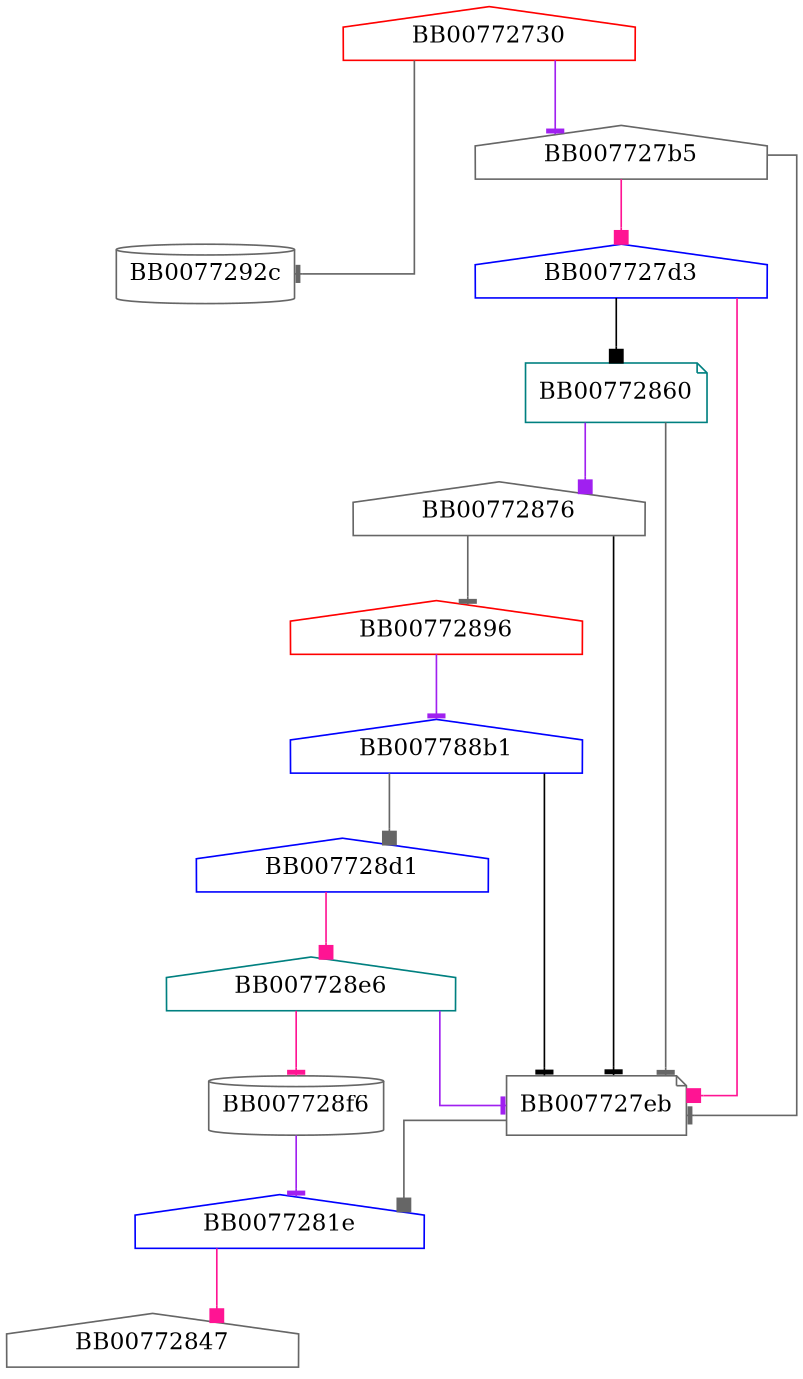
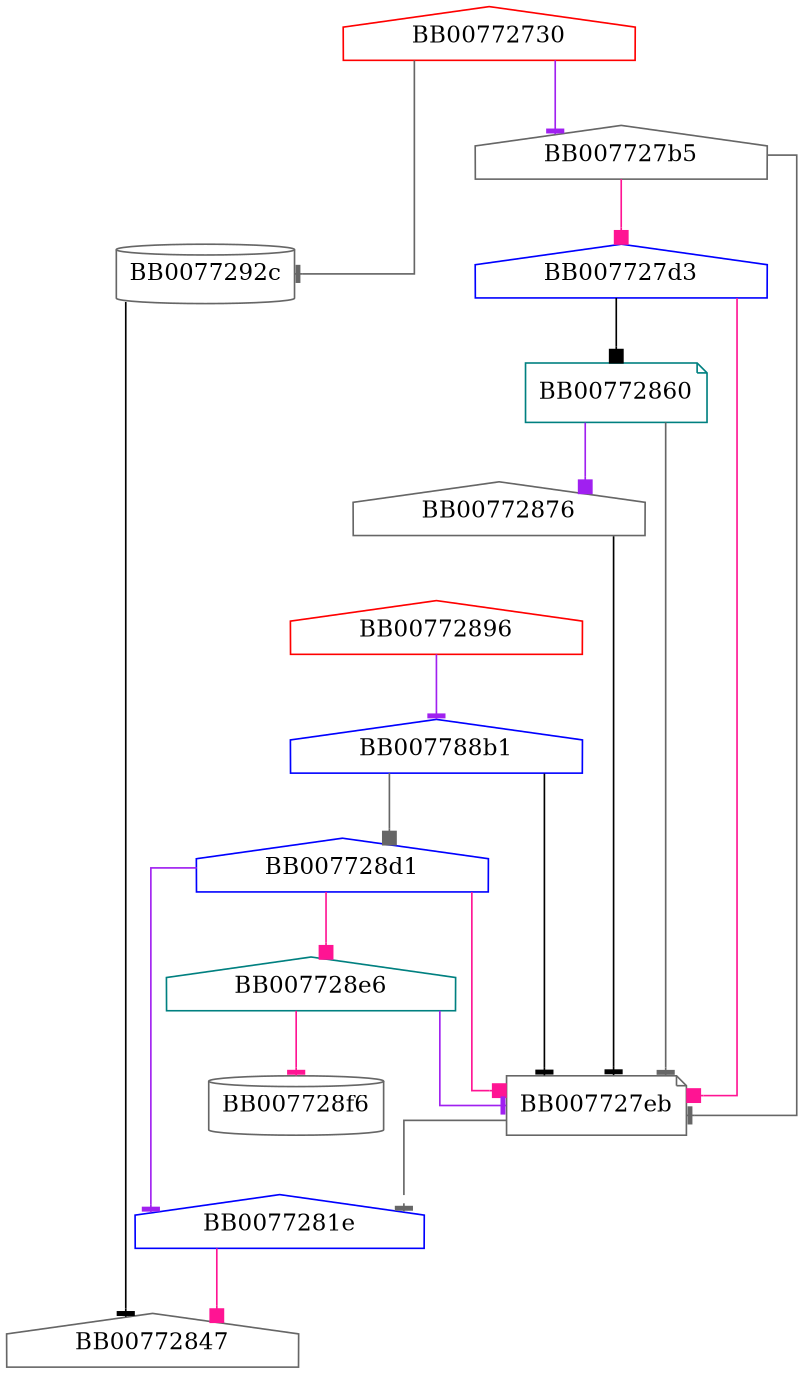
(468, 566) -> none
none -> (126, 805)
none -> (472, 1000)
(418, 1120) -> (418, 1120)
(296, 1162) -> (151, 1013)
